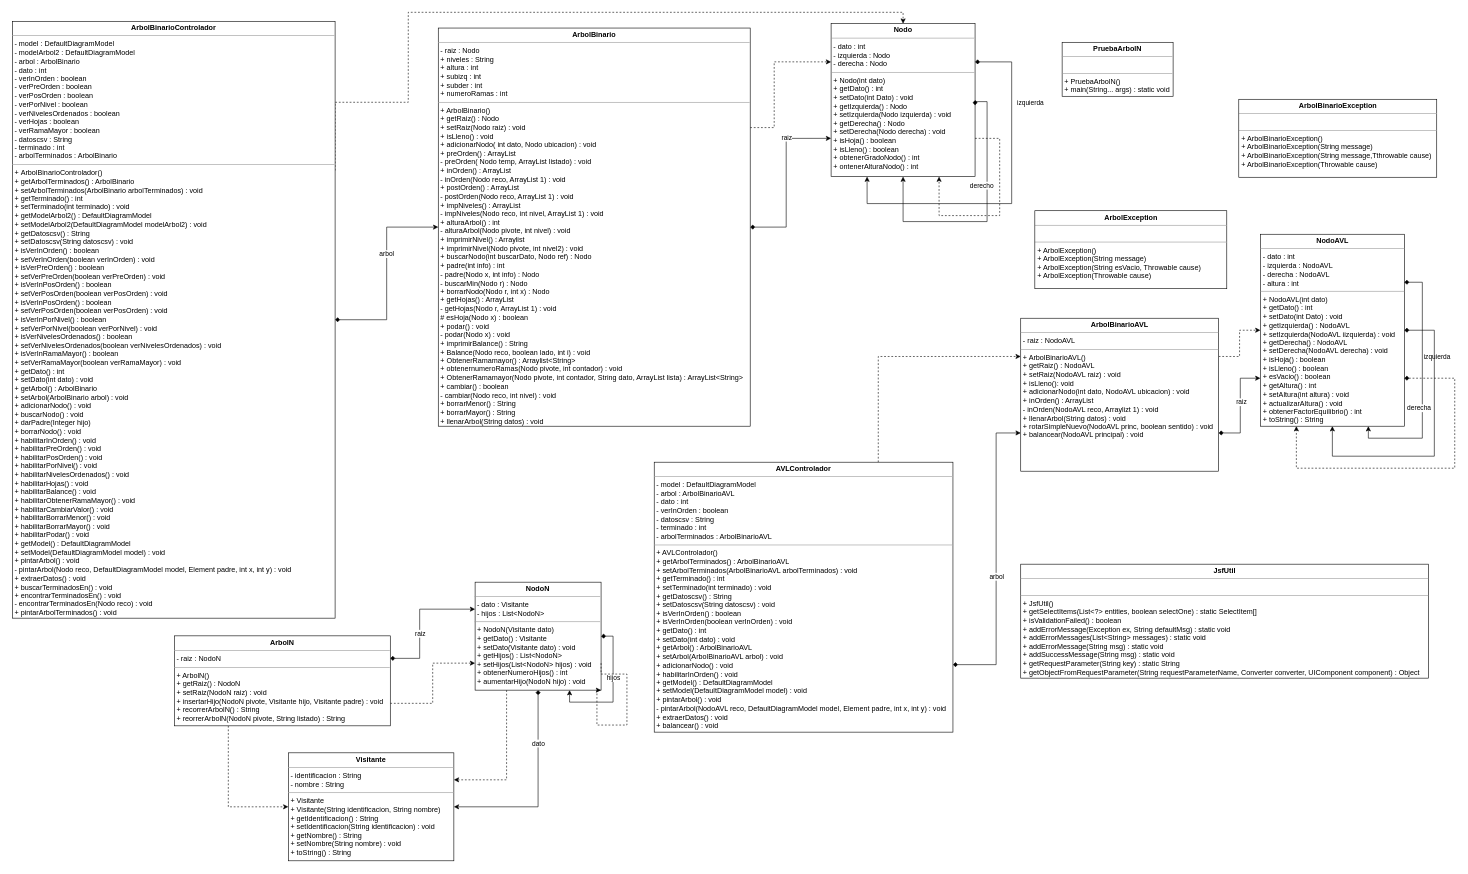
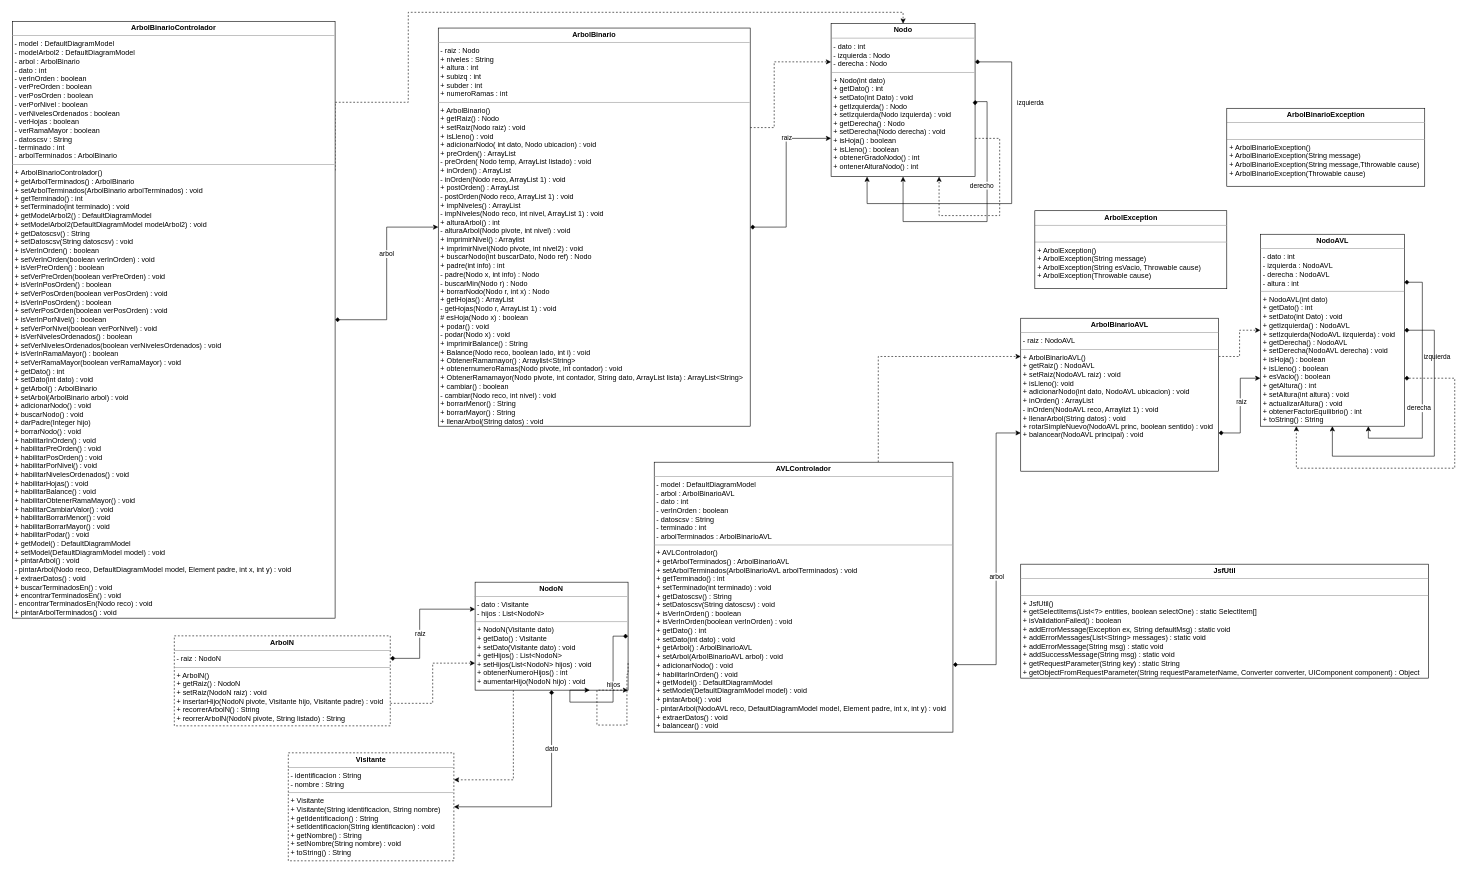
(1118, 69) -> none
(1338, 138) -> (1326, 147)
(538, 636) -> (552, 636)
(282, 681) -> (282, 681)
(282, 807) -> none
(371, 807) -> (371, 807)
